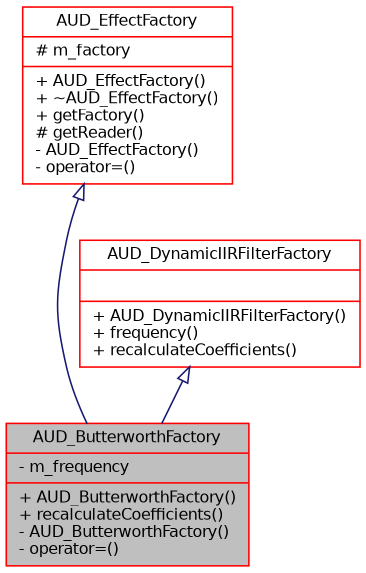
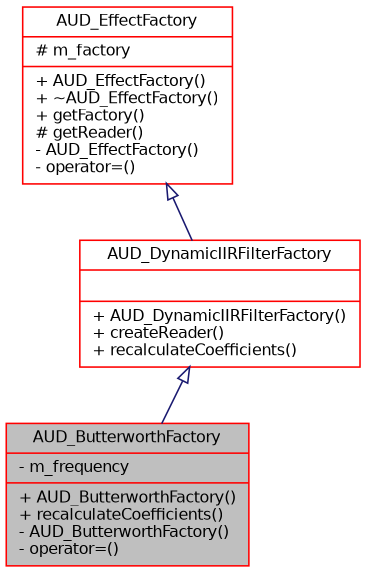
(58, 312) -> (183, 219)
(146, 333) -> (159, 333)
